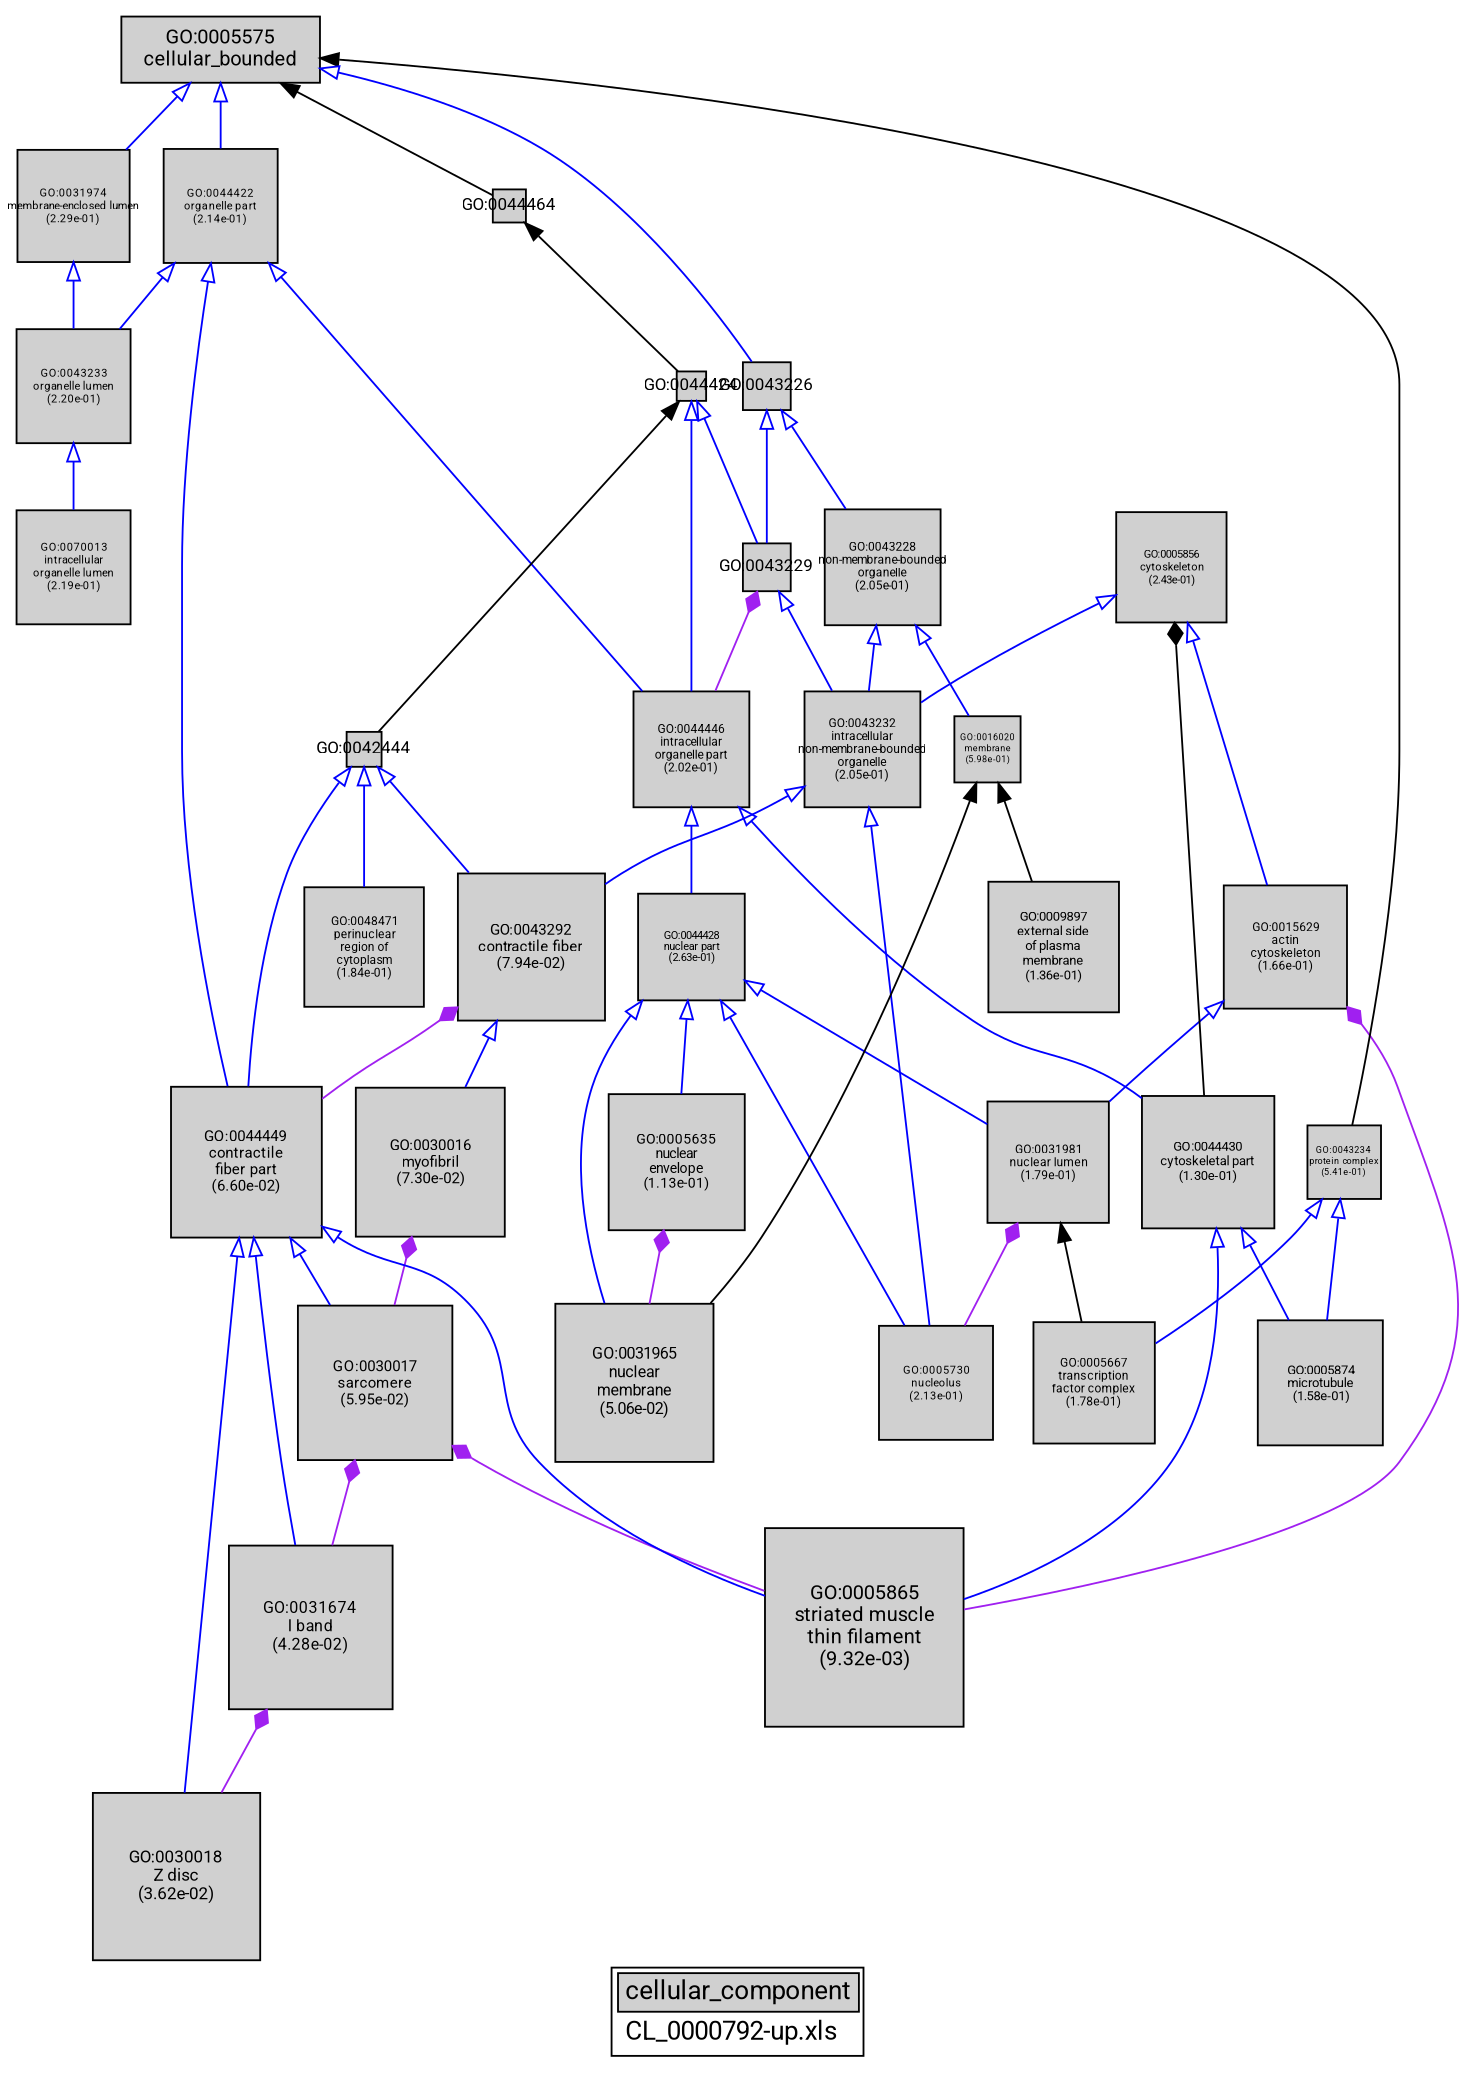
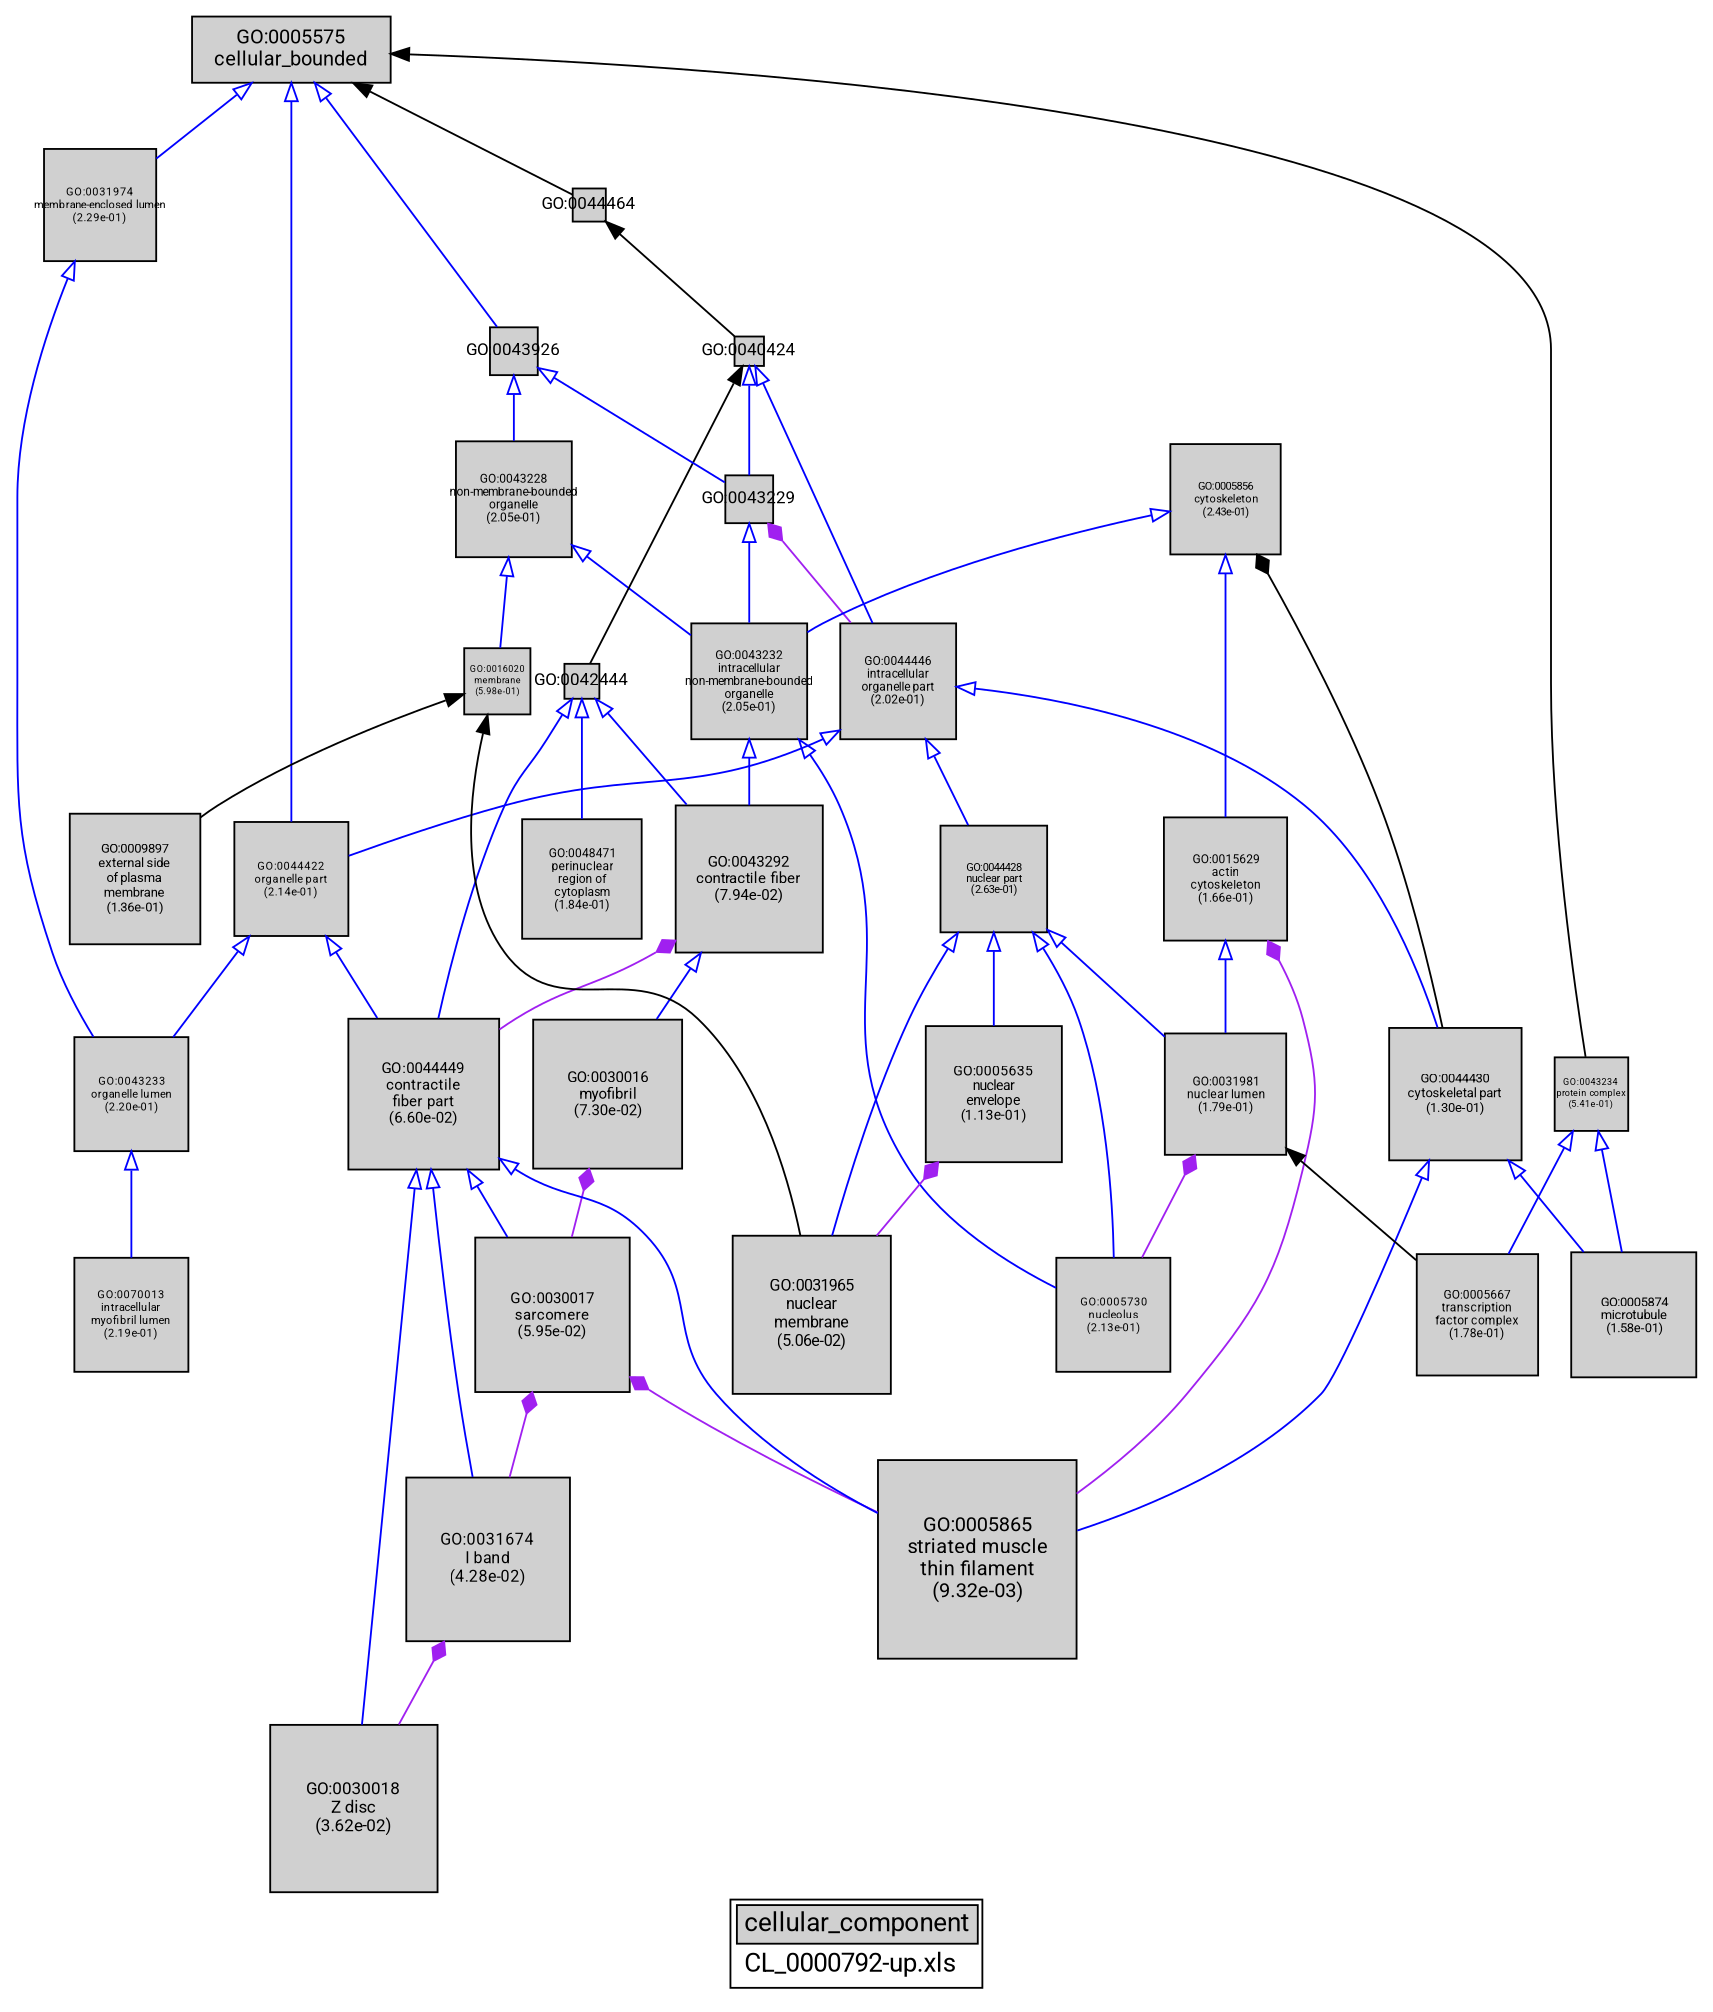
(691, 386) -> (749, 351)
(767, 386) -> (514, 351)
(462, 484) -> (597, 787)
(74, 573) -> (131, 1320)
